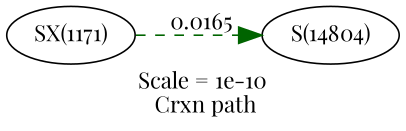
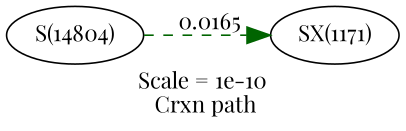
(187, 35) -> (195, 35)
